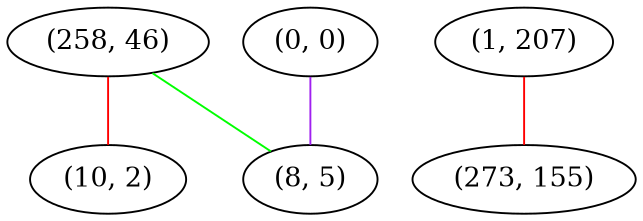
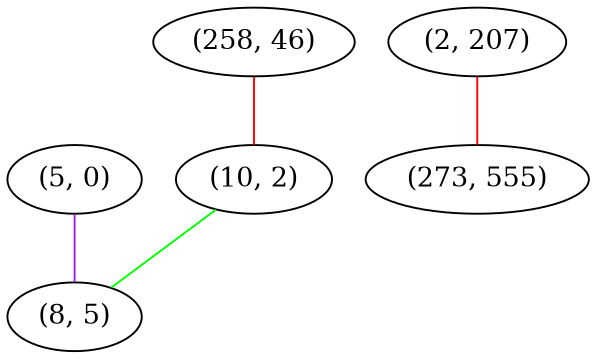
(310, 42) -> (75, 179)
(524, 42) -> (477, 42)
(212, 112) -> (164, 249)
(524, 179) -> (477, 179)
